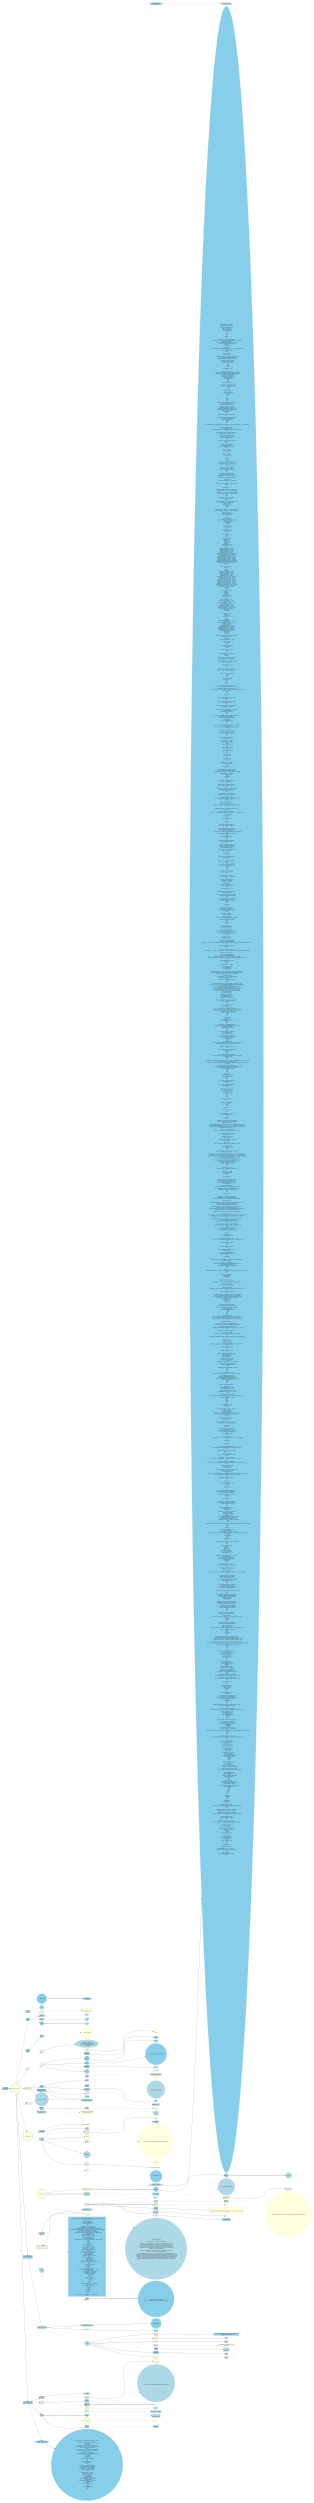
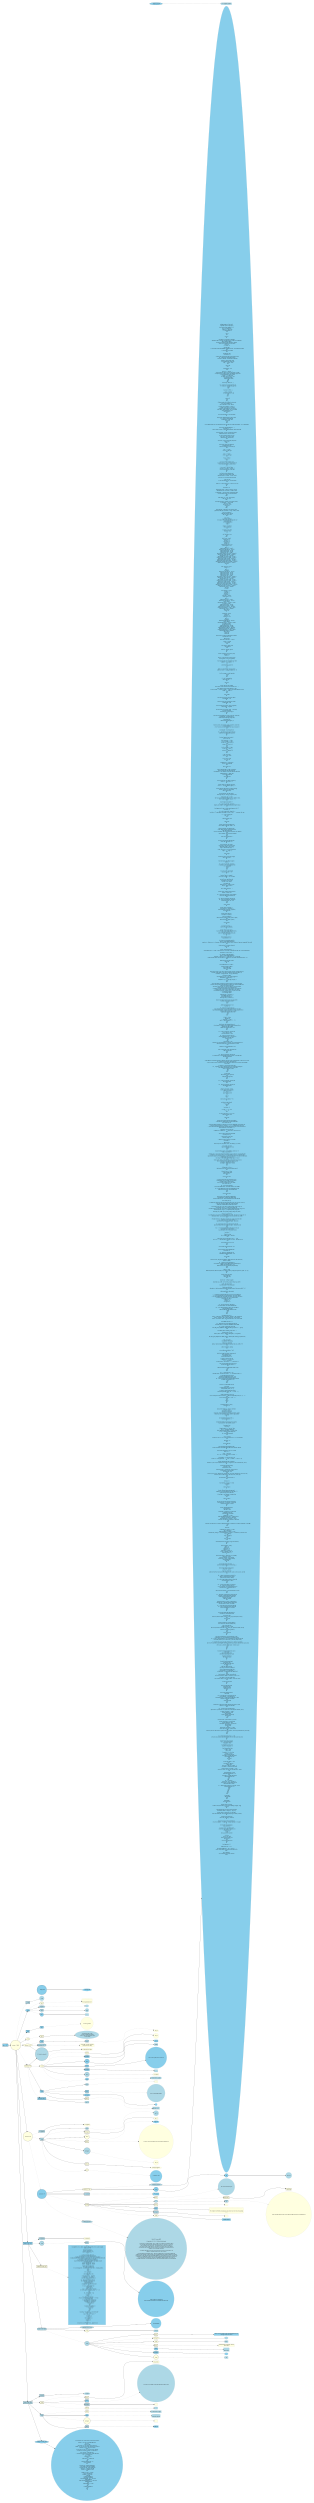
(87, 2100) -> (87, 2049)
(42, 2194) -> (42, 2194)
(50, 2218) -> (35, 2255)
